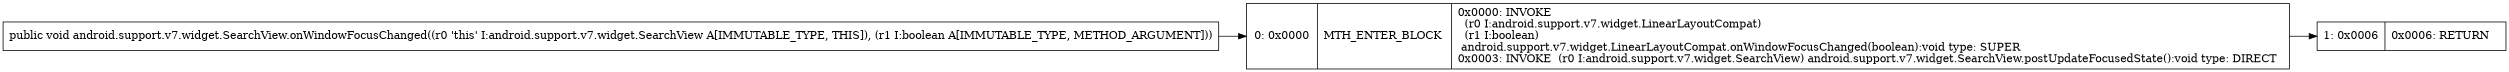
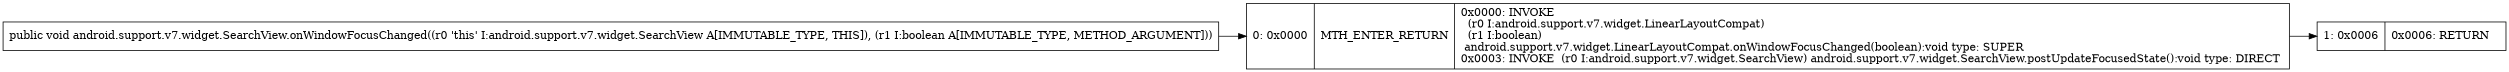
(1383, 36) -> (1384, 36)
